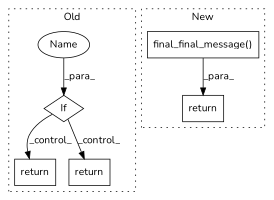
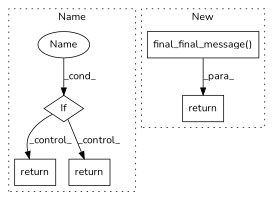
(72, 17) -> (72, 17)
(80, 77) -> (80, 77)
